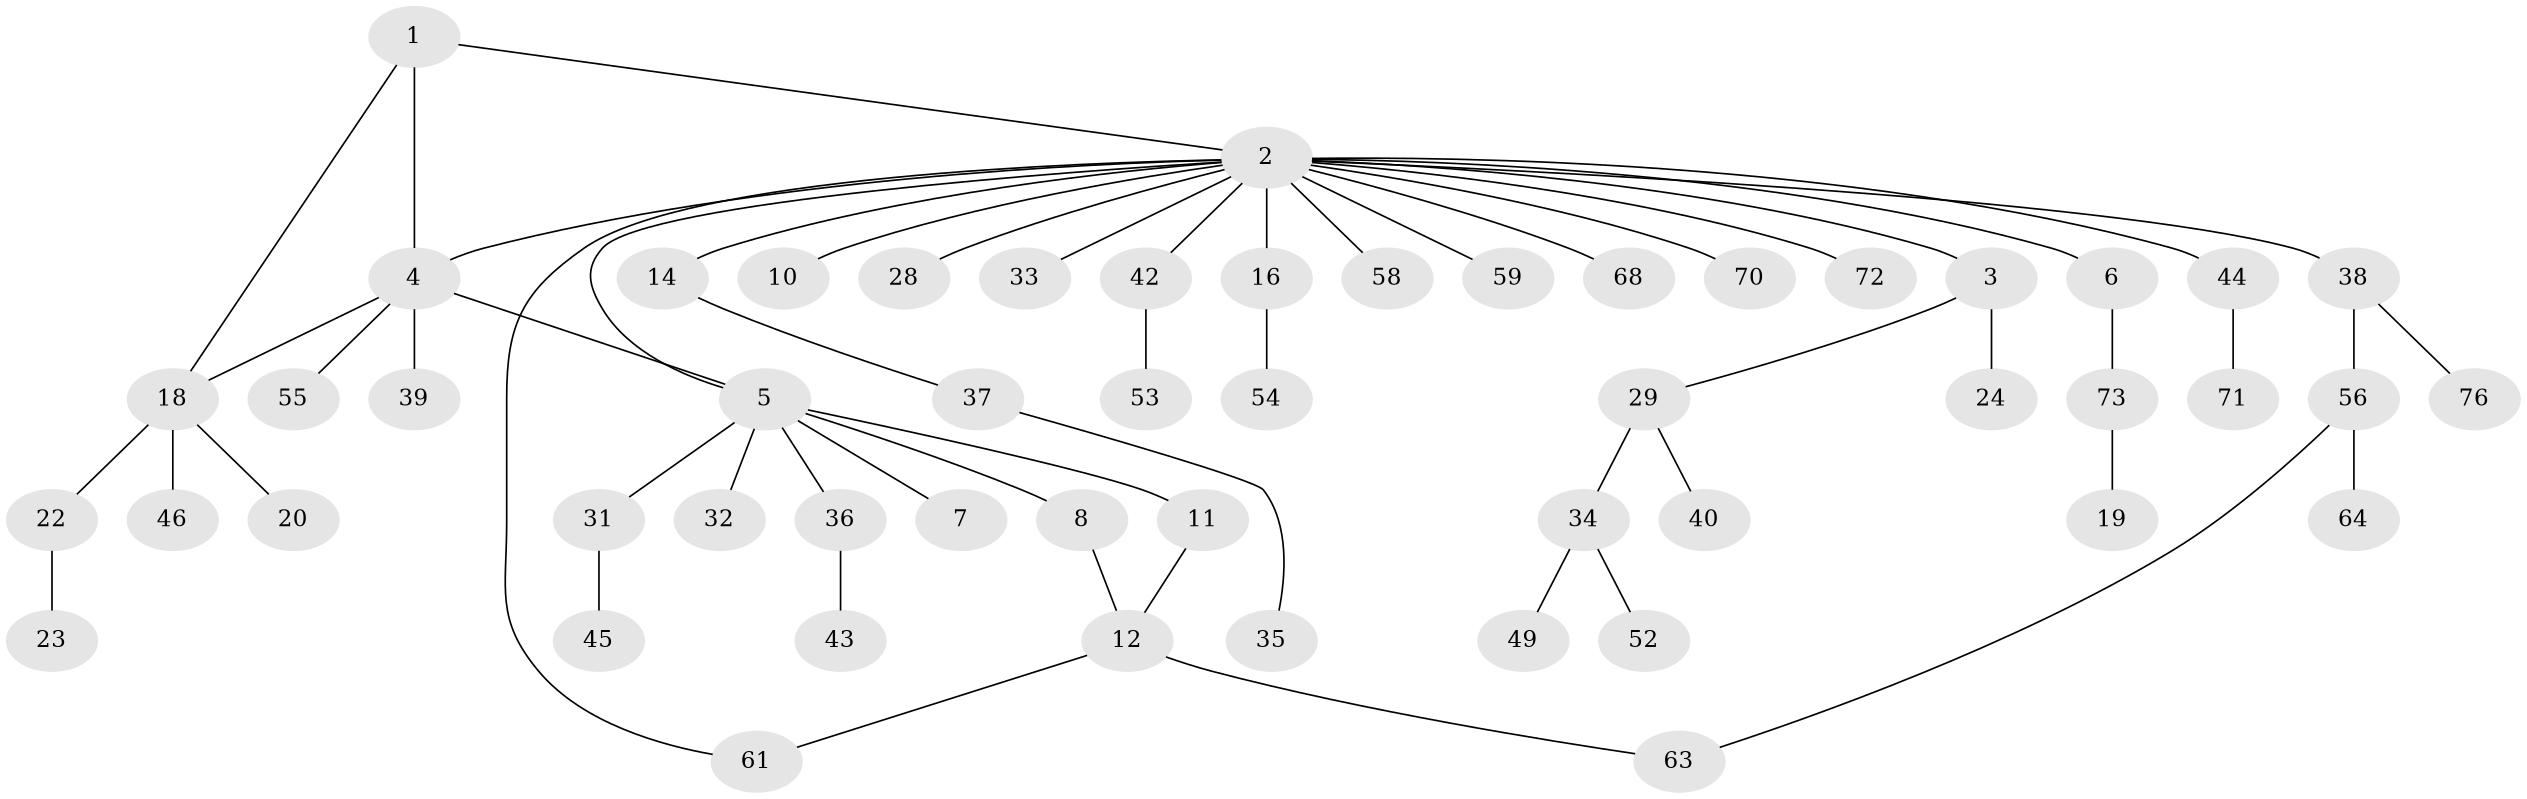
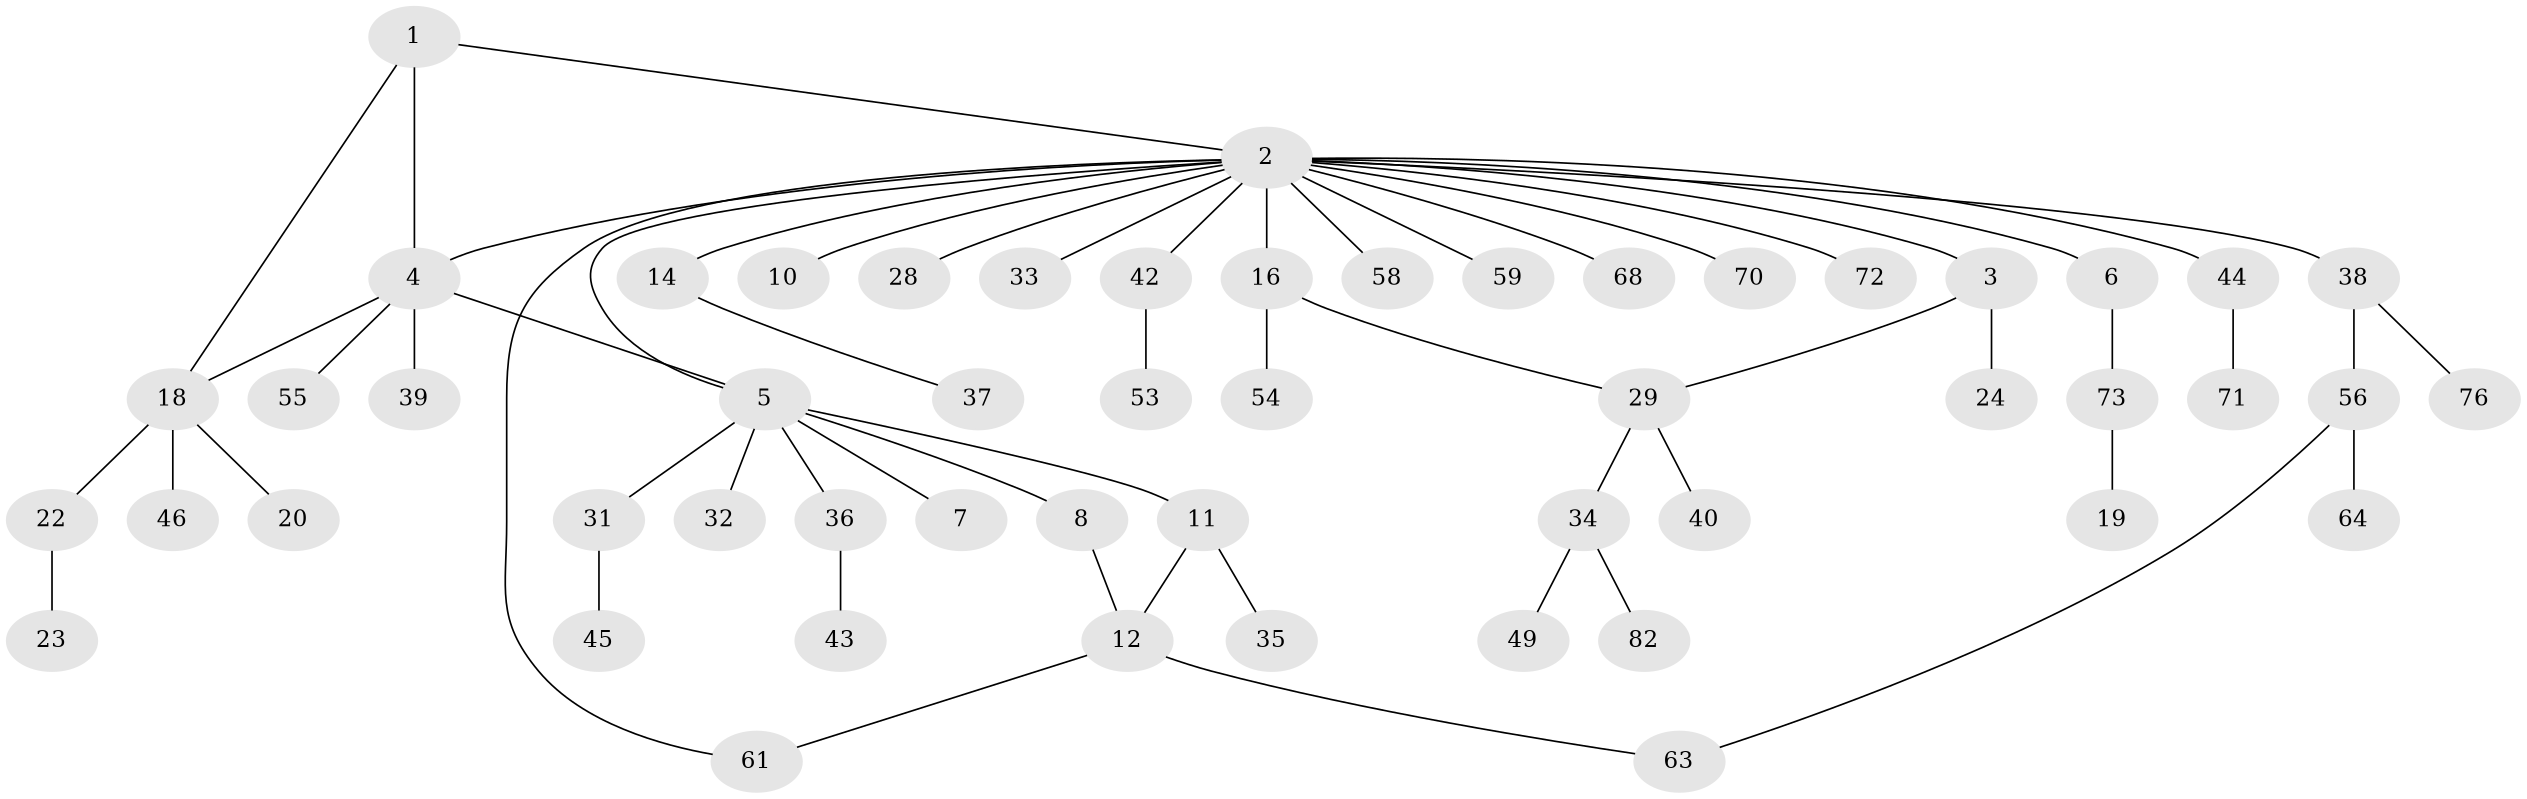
none -> (1450, 349)
(1202, 467) -> (1237, 581)
(1644, 641) -> (1644, 641)
